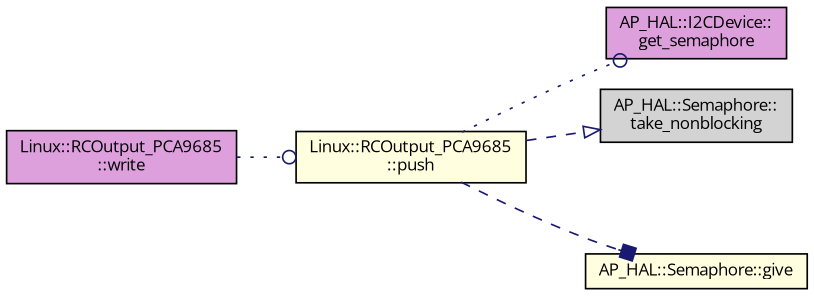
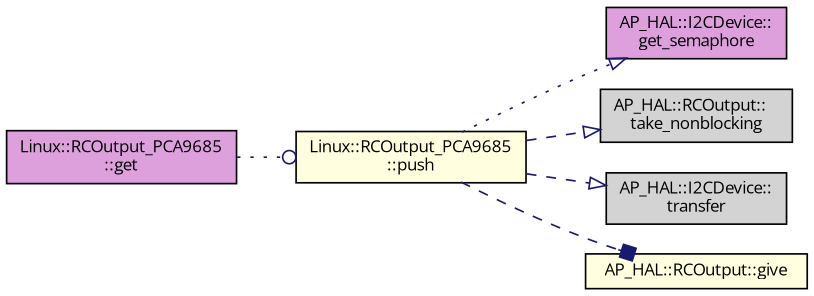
(537, 96) -> (537, 96)
(696, 116) -> (696, 116)
(122, 157) -> (122, 157)
none -> (696, 198)
(696, 271) -> (696, 271)
